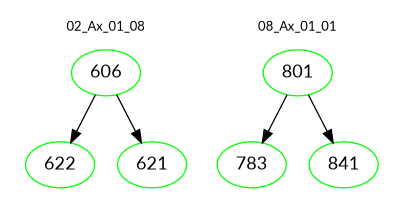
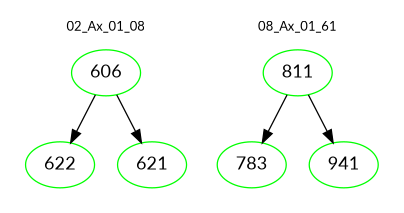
(298, 27) -> (298, 27)
(298, 73) -> (298, 73)
(344, 165) -> (344, 165)
